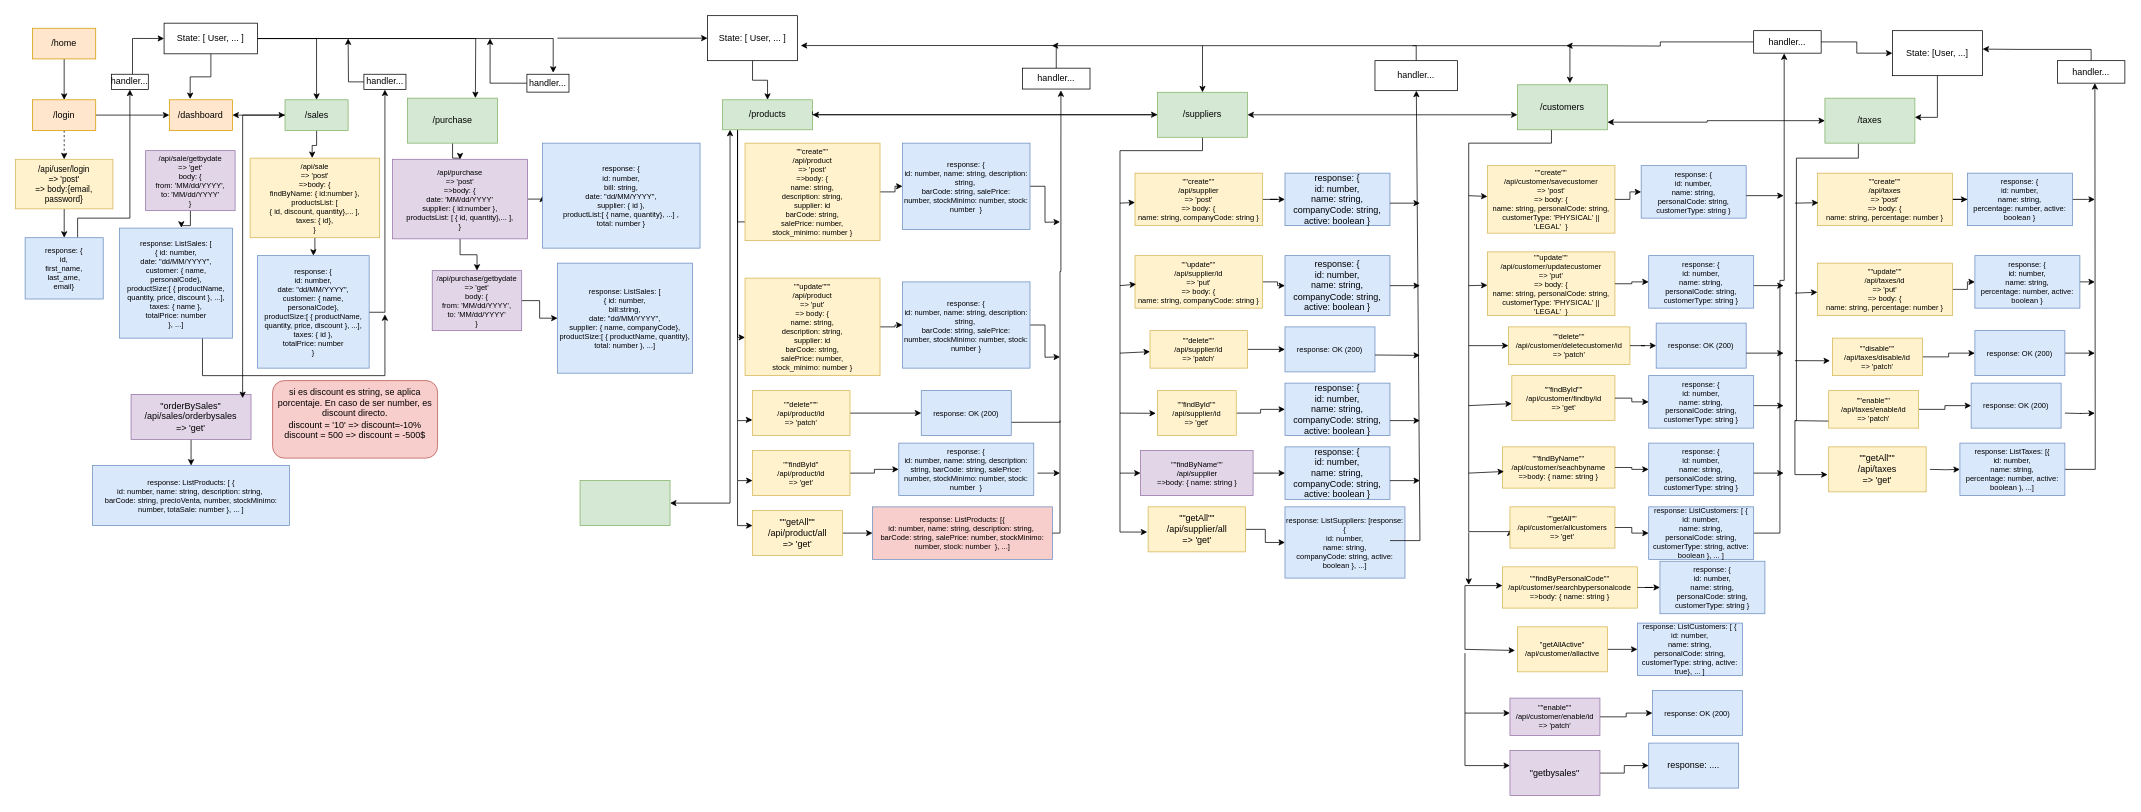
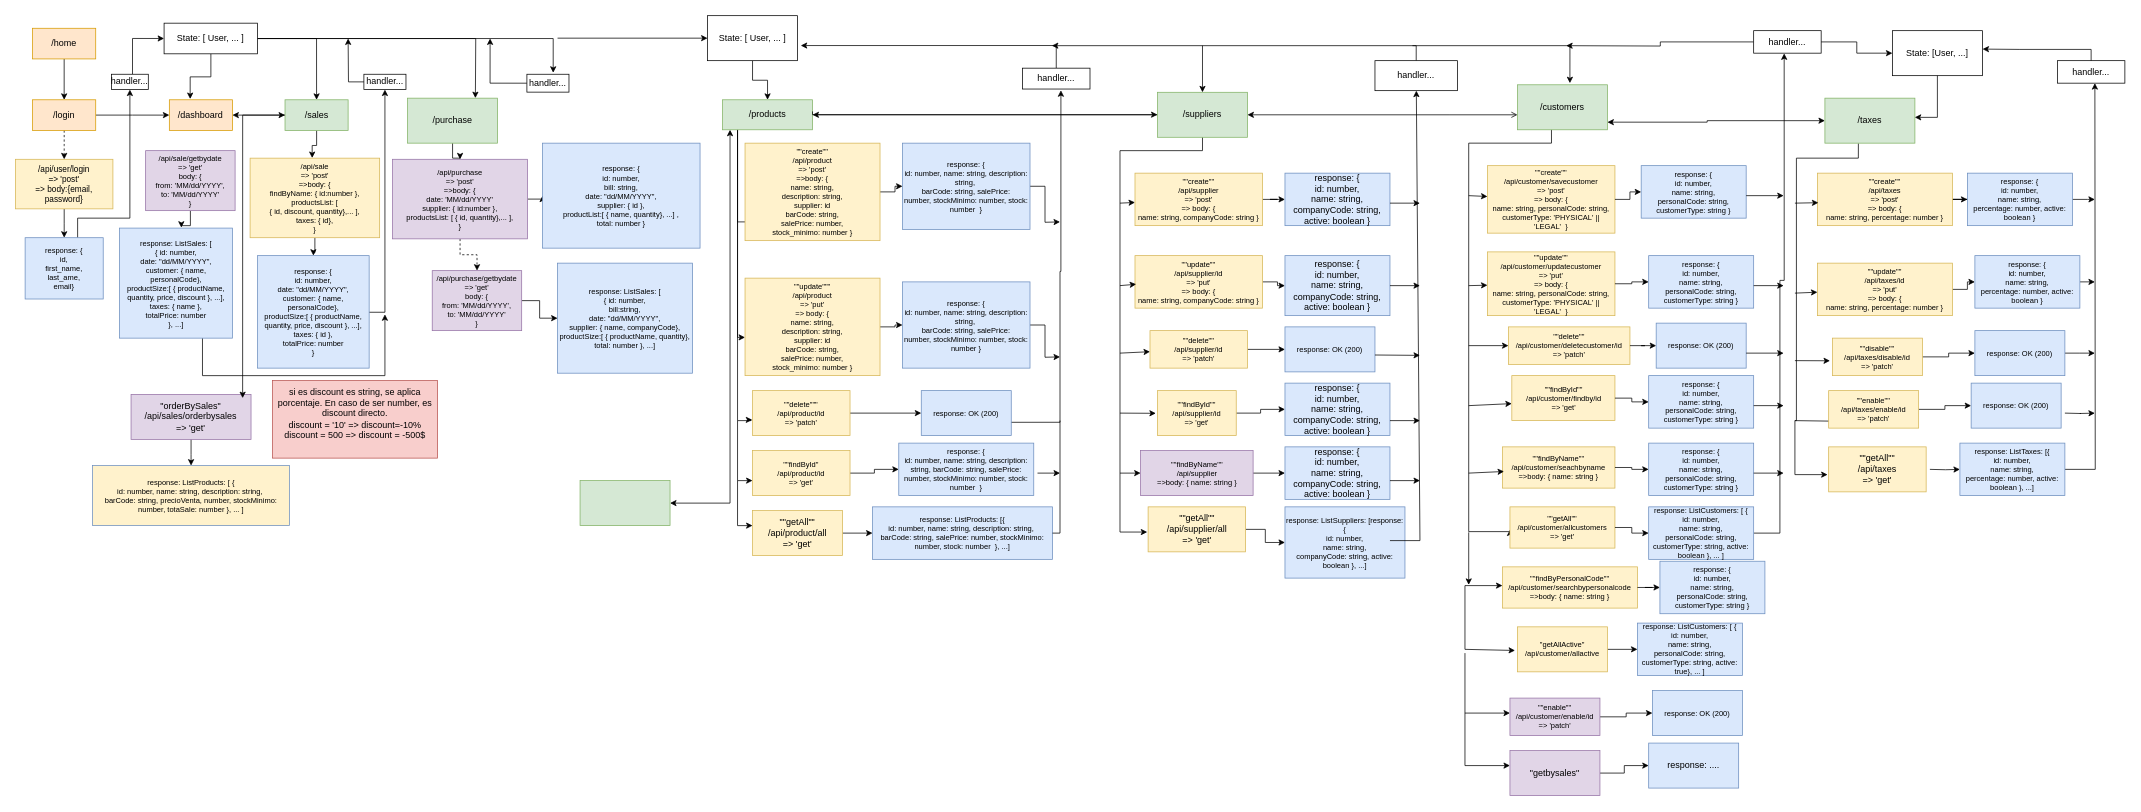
(1511, 115) -> (1512, 115)
(464, 254) -> (464, 254)
(355, 419) -> (355, 419)
(191, 495) -> (191, 495)
(963, 533) -> (963, 533)
